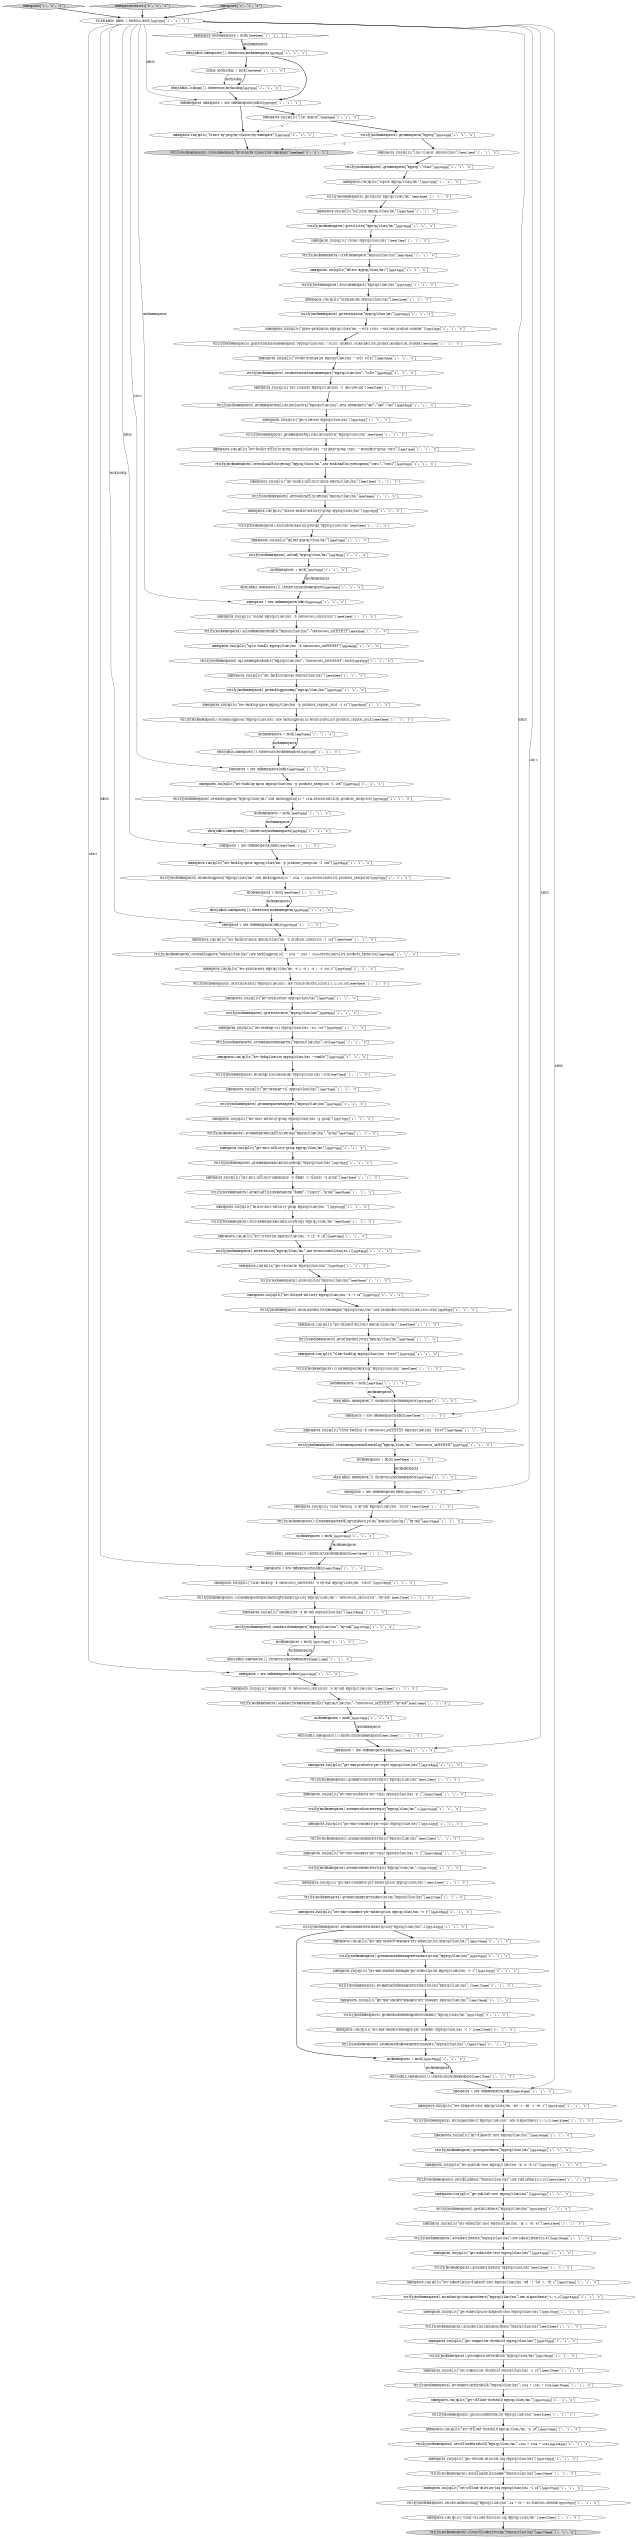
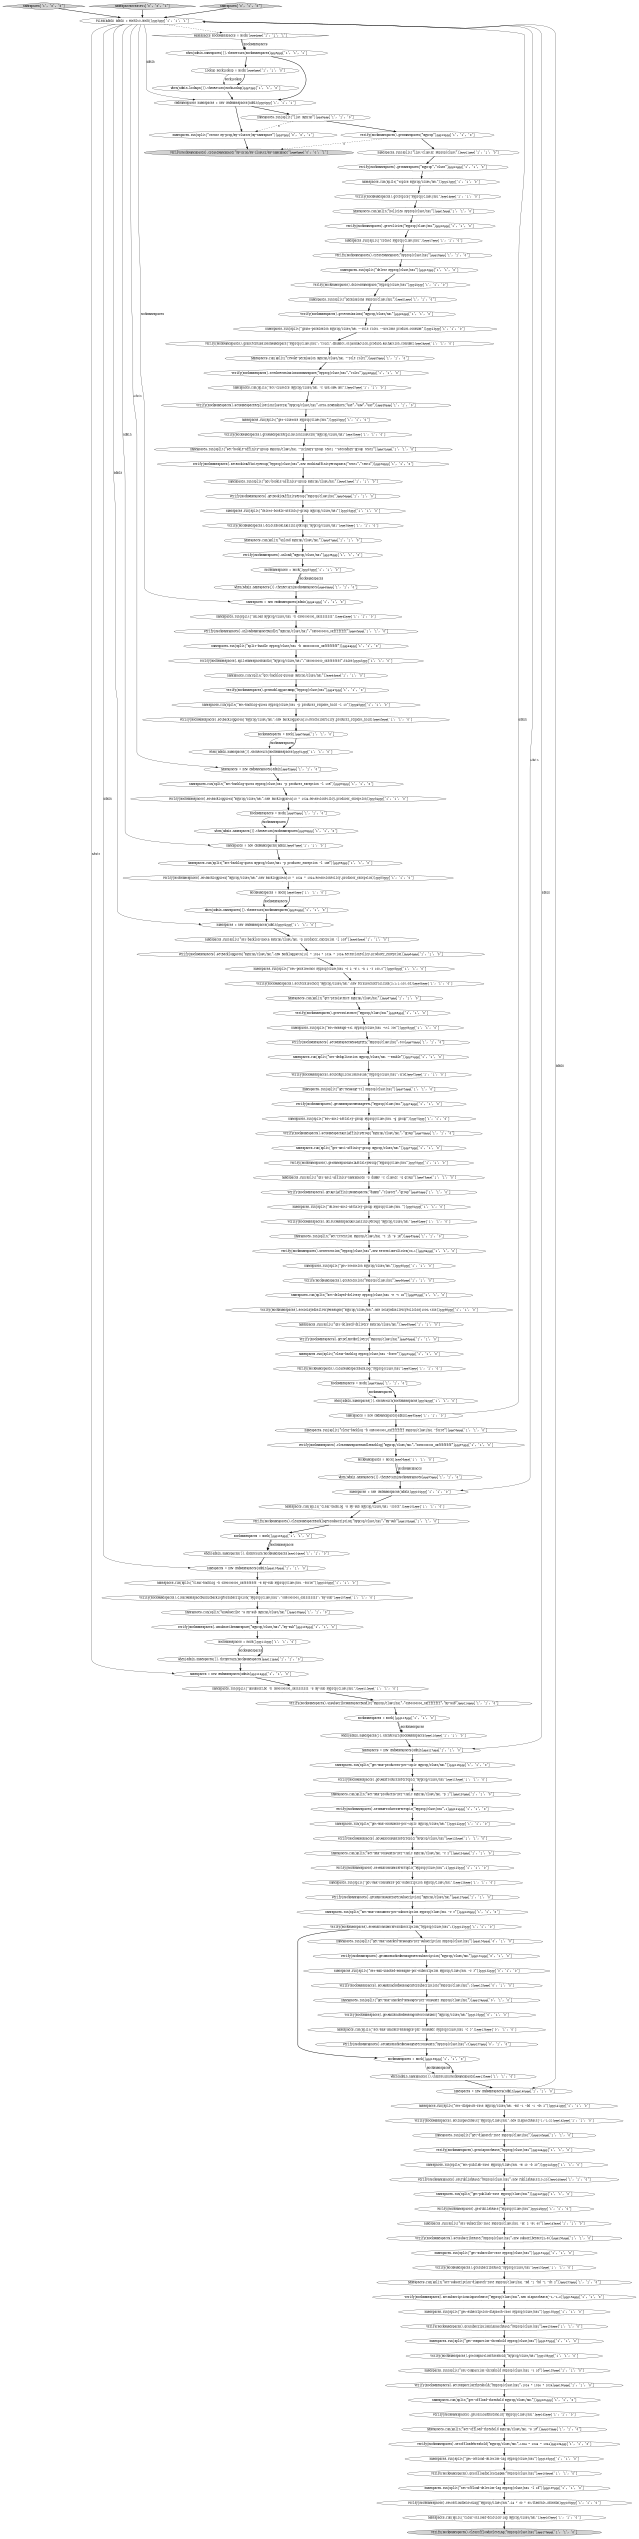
(118, 473) -> (118, 473)
(518, 590) -> (518, 592)
